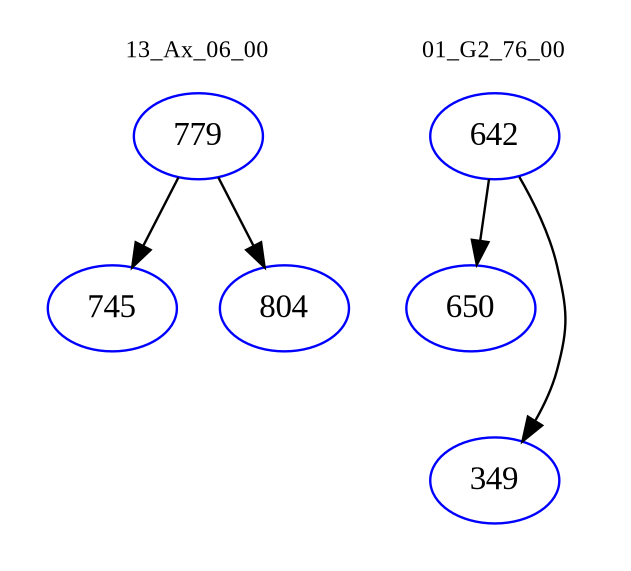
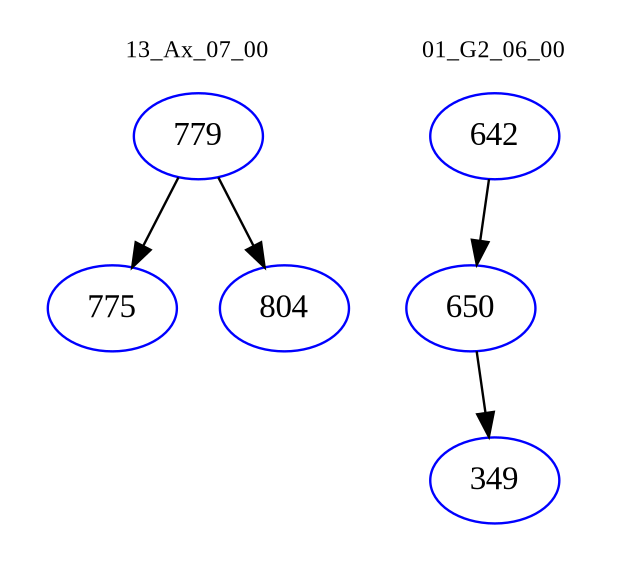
(198, 51) -> (198, 51)
(495, 51) -> (495, 51)
(563, 297) -> (481, 382)
(112, 308) -> (112, 308)
